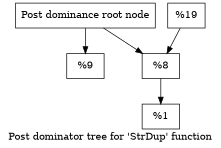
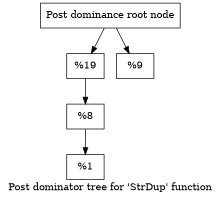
(120, 39) -> (99, 38)
